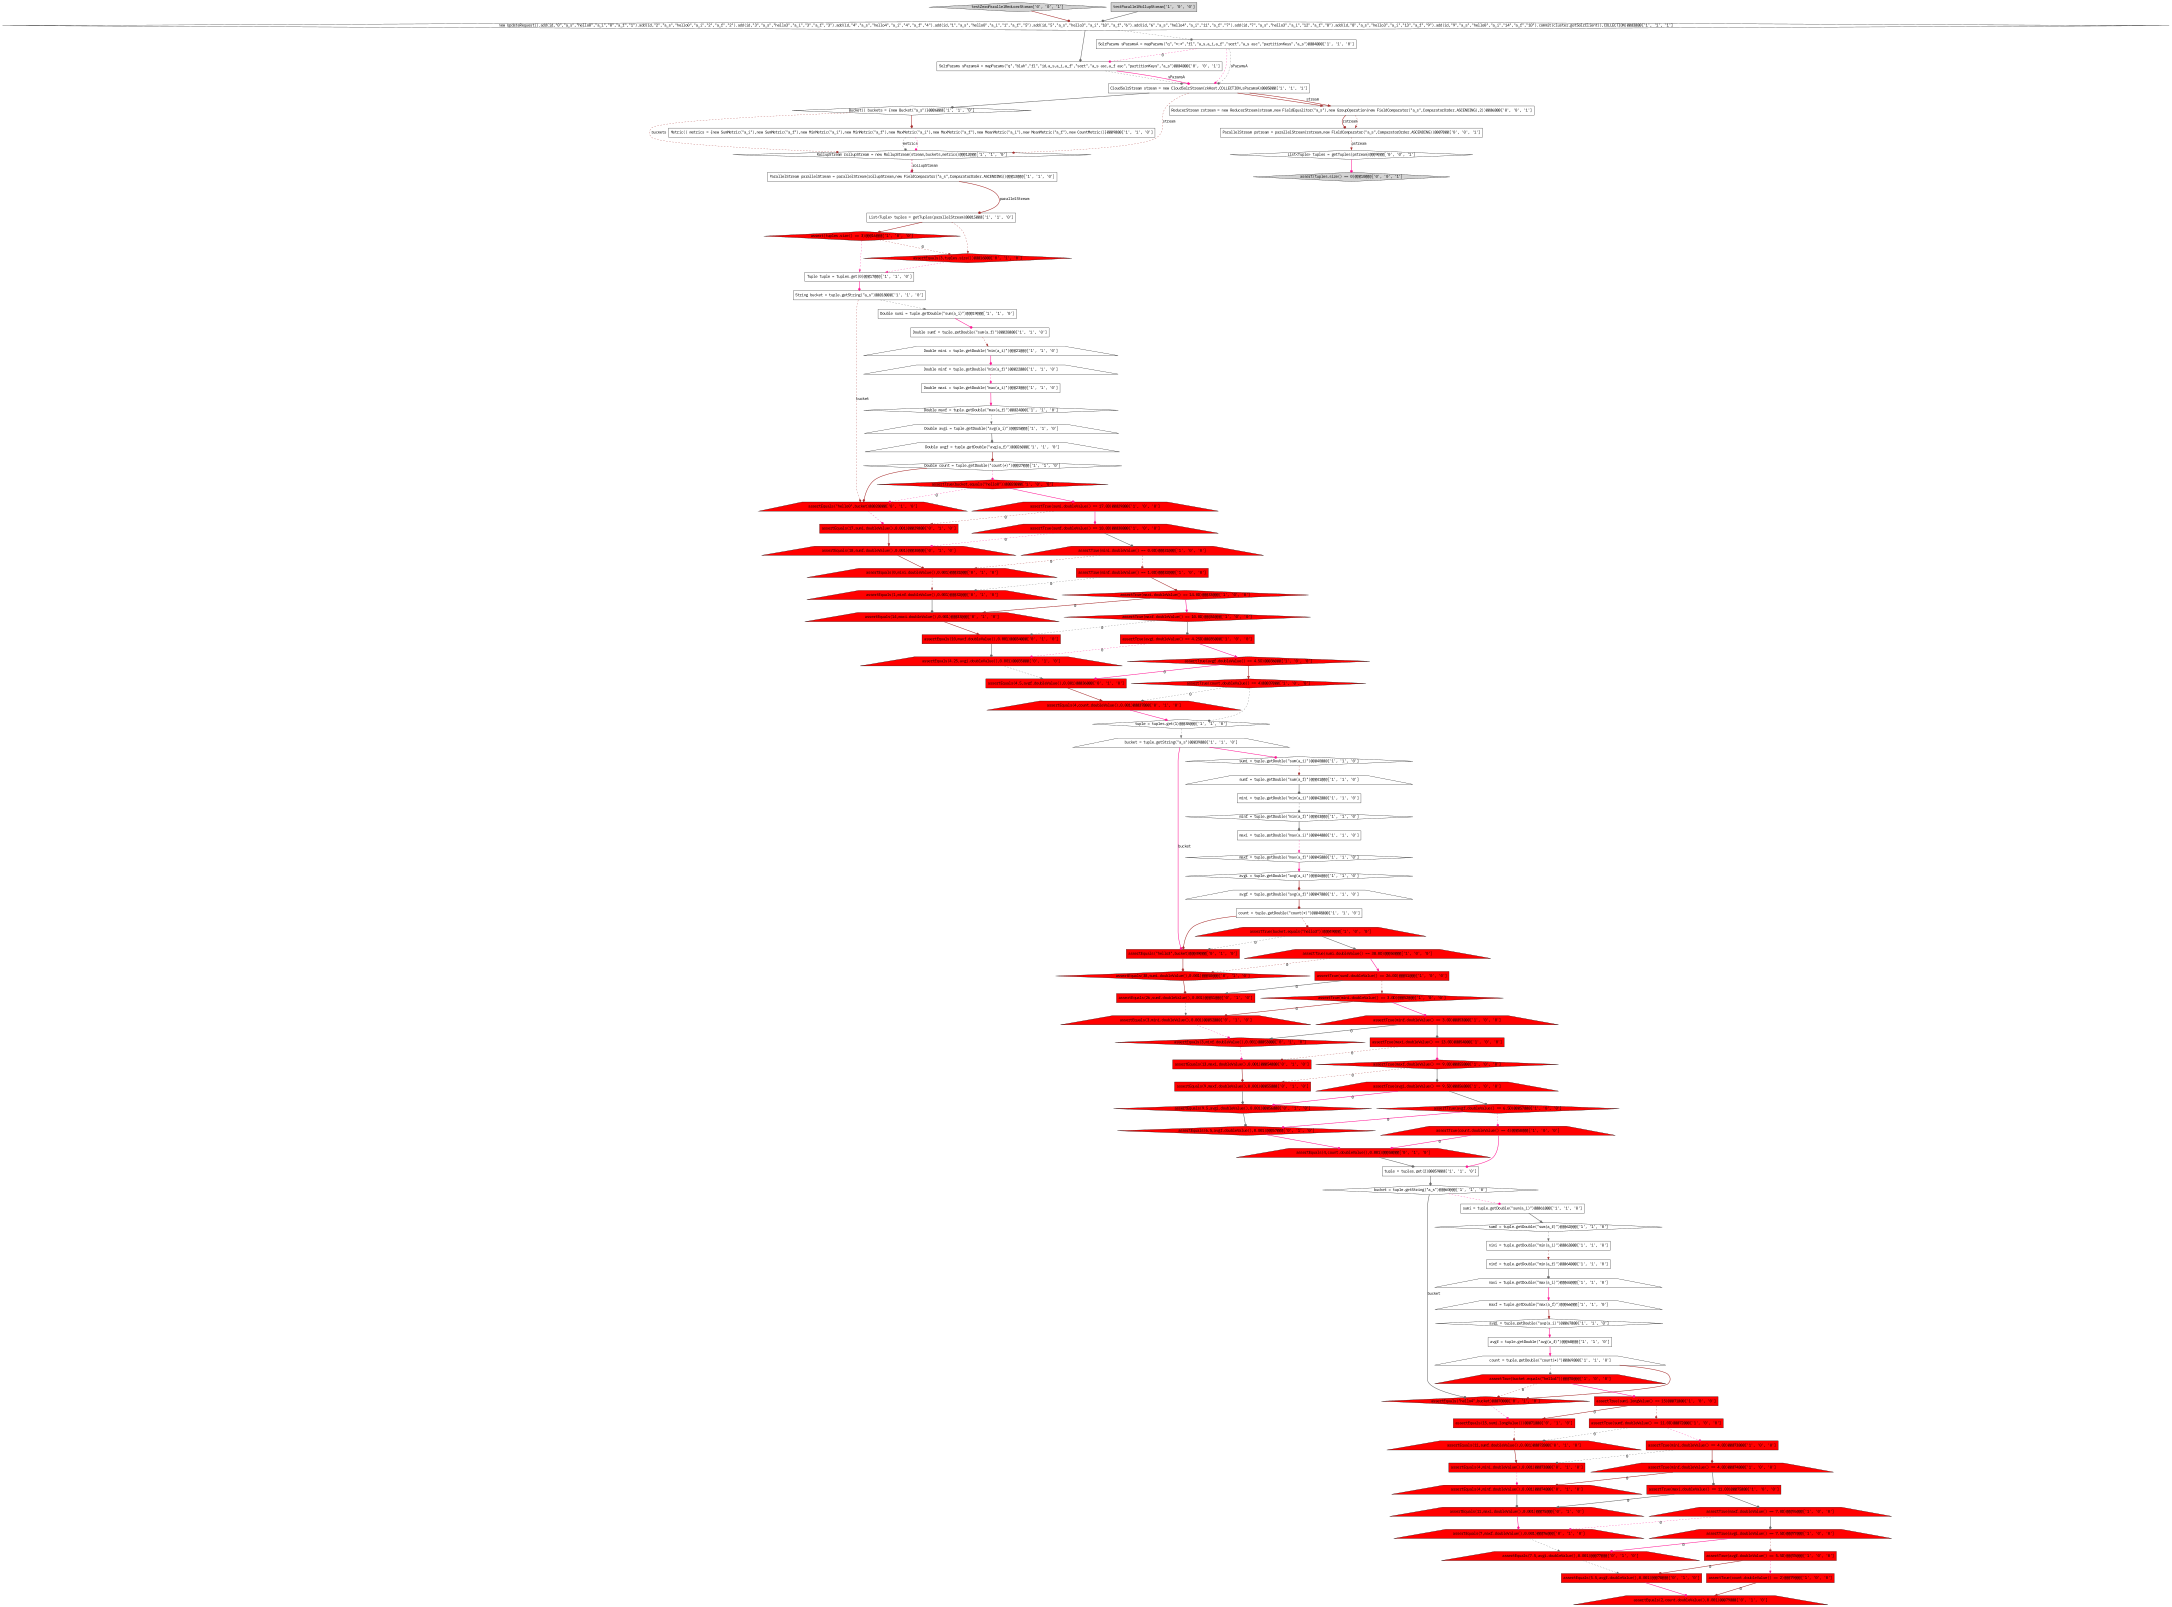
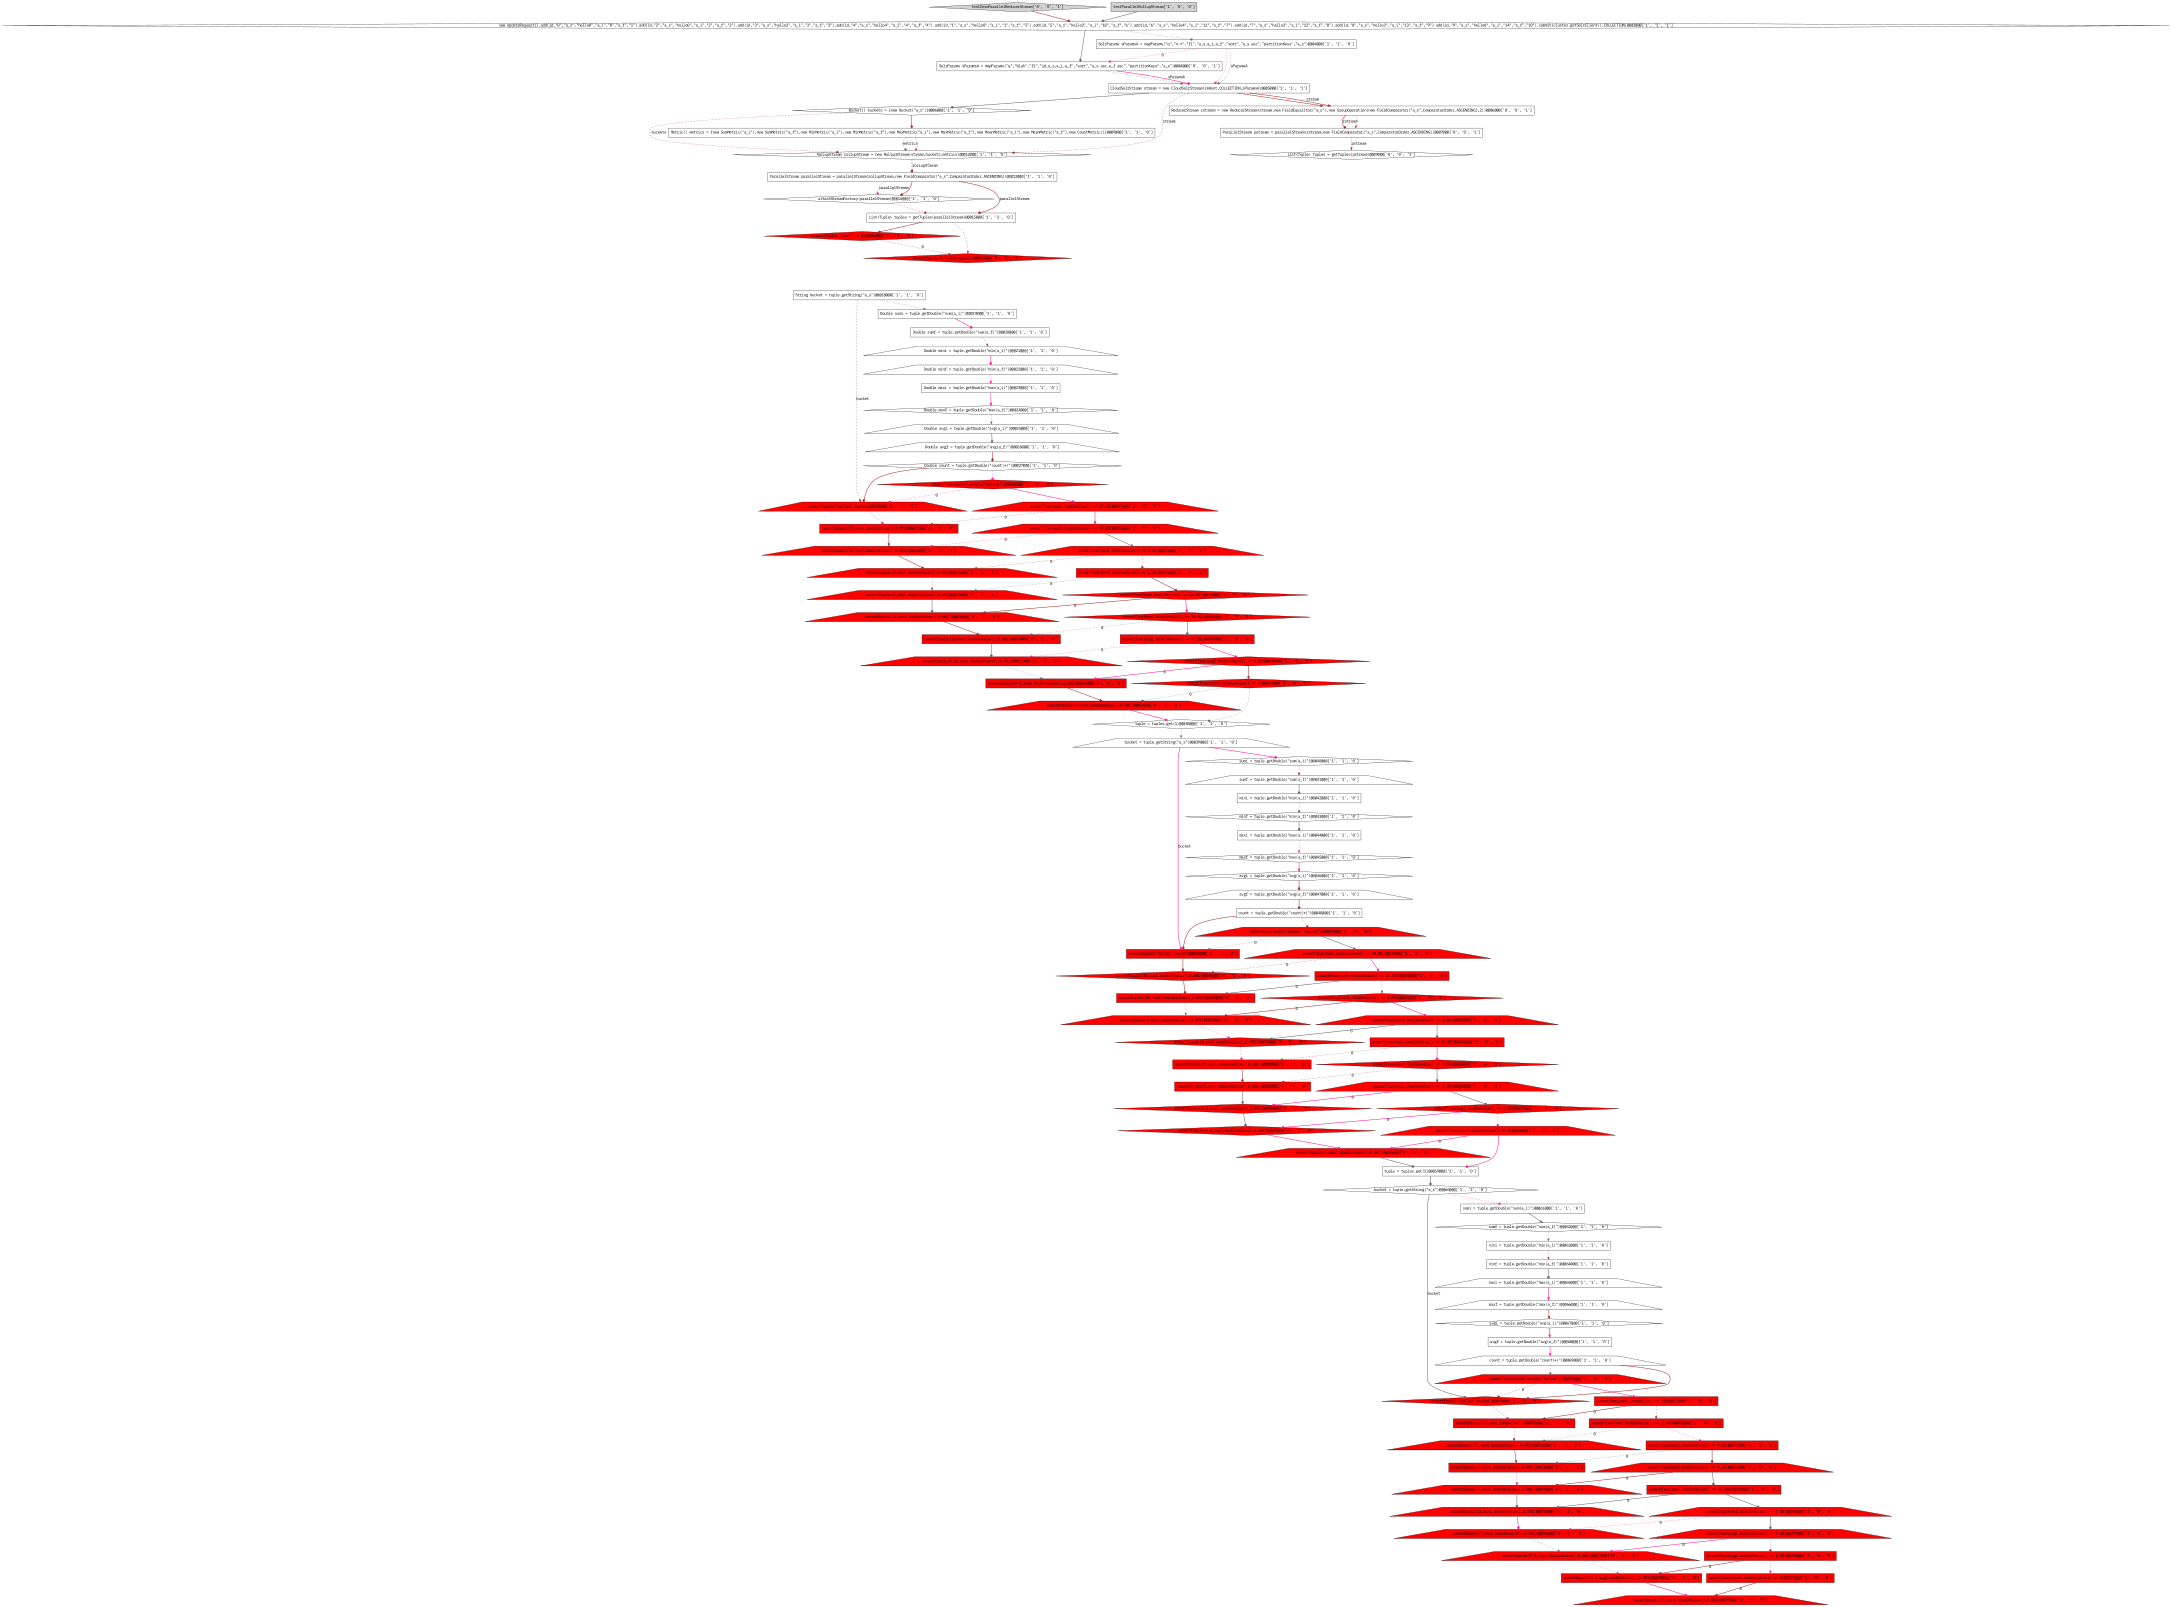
(1351, 177) -> none
none -> (879, 199)
(859, 277) -> none
